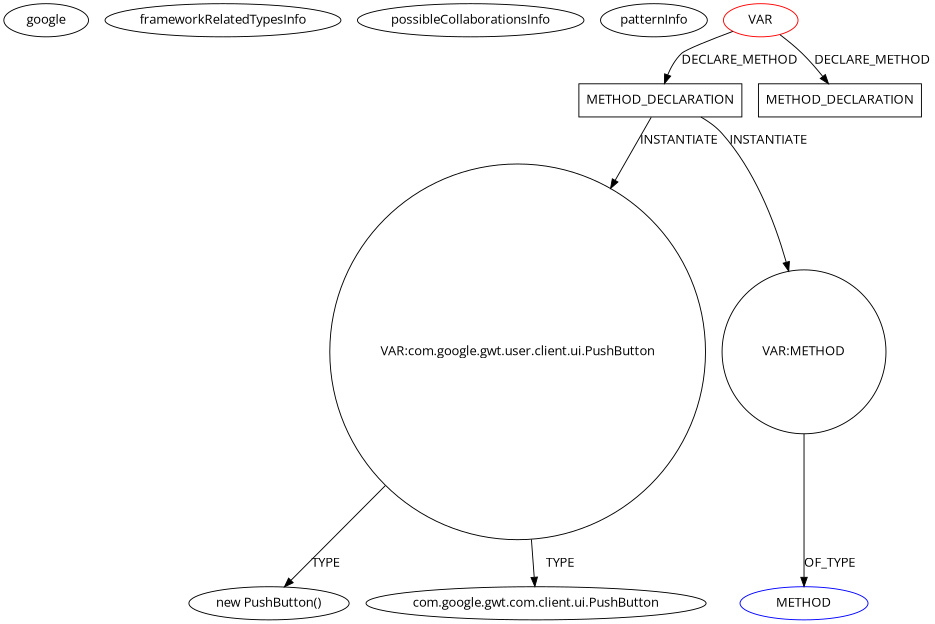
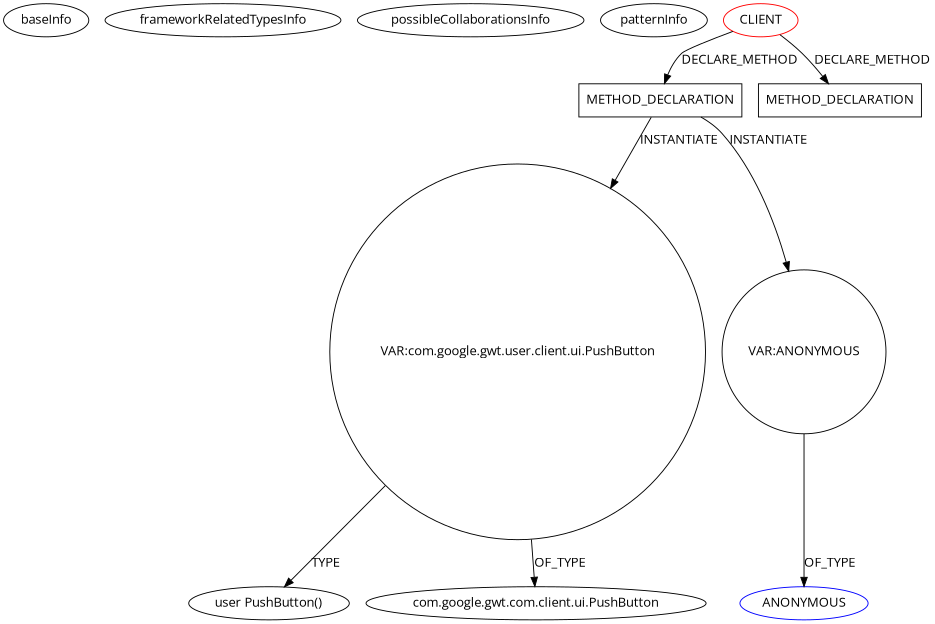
(46, 20) -> (46, 20)
(761, 20) -> (761, 20)
(804, 352) -> (804, 352)
(560, 563) -> (560, 563)
(269, 603) -> (269, 603)
(804, 603) -> (804, 603)
